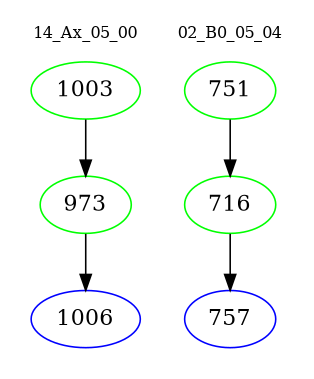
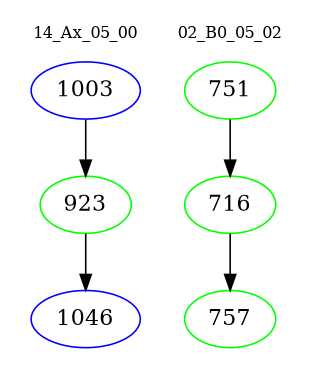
(230, 34) -> (230, 34)
(86, 90) -> (86, 90)
(86, 205) -> (86, 205)
(86, 319) -> (86, 319)
(230, 319) -> (230, 319)
